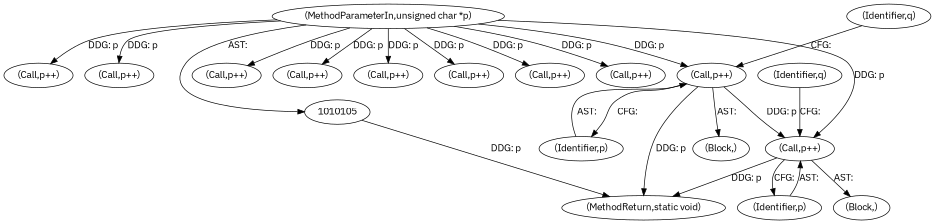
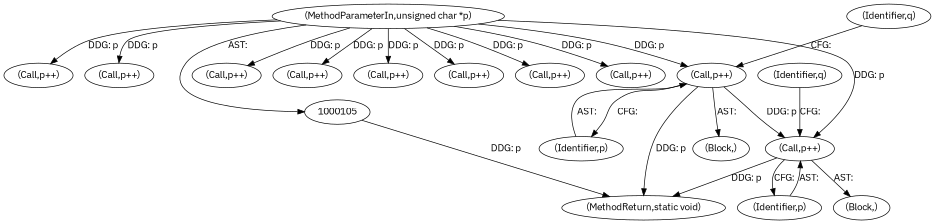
(337, 112) -> (337, 112)
